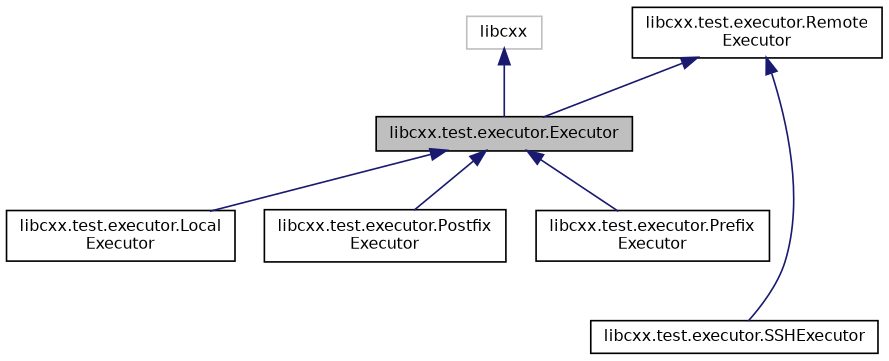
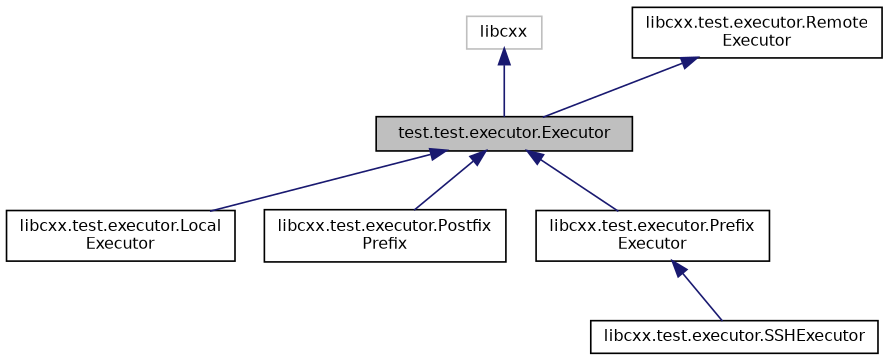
(504, 134) -> (504, 134)
(793, 202) -> (703, 297)
(385, 236) -> (385, 236)
